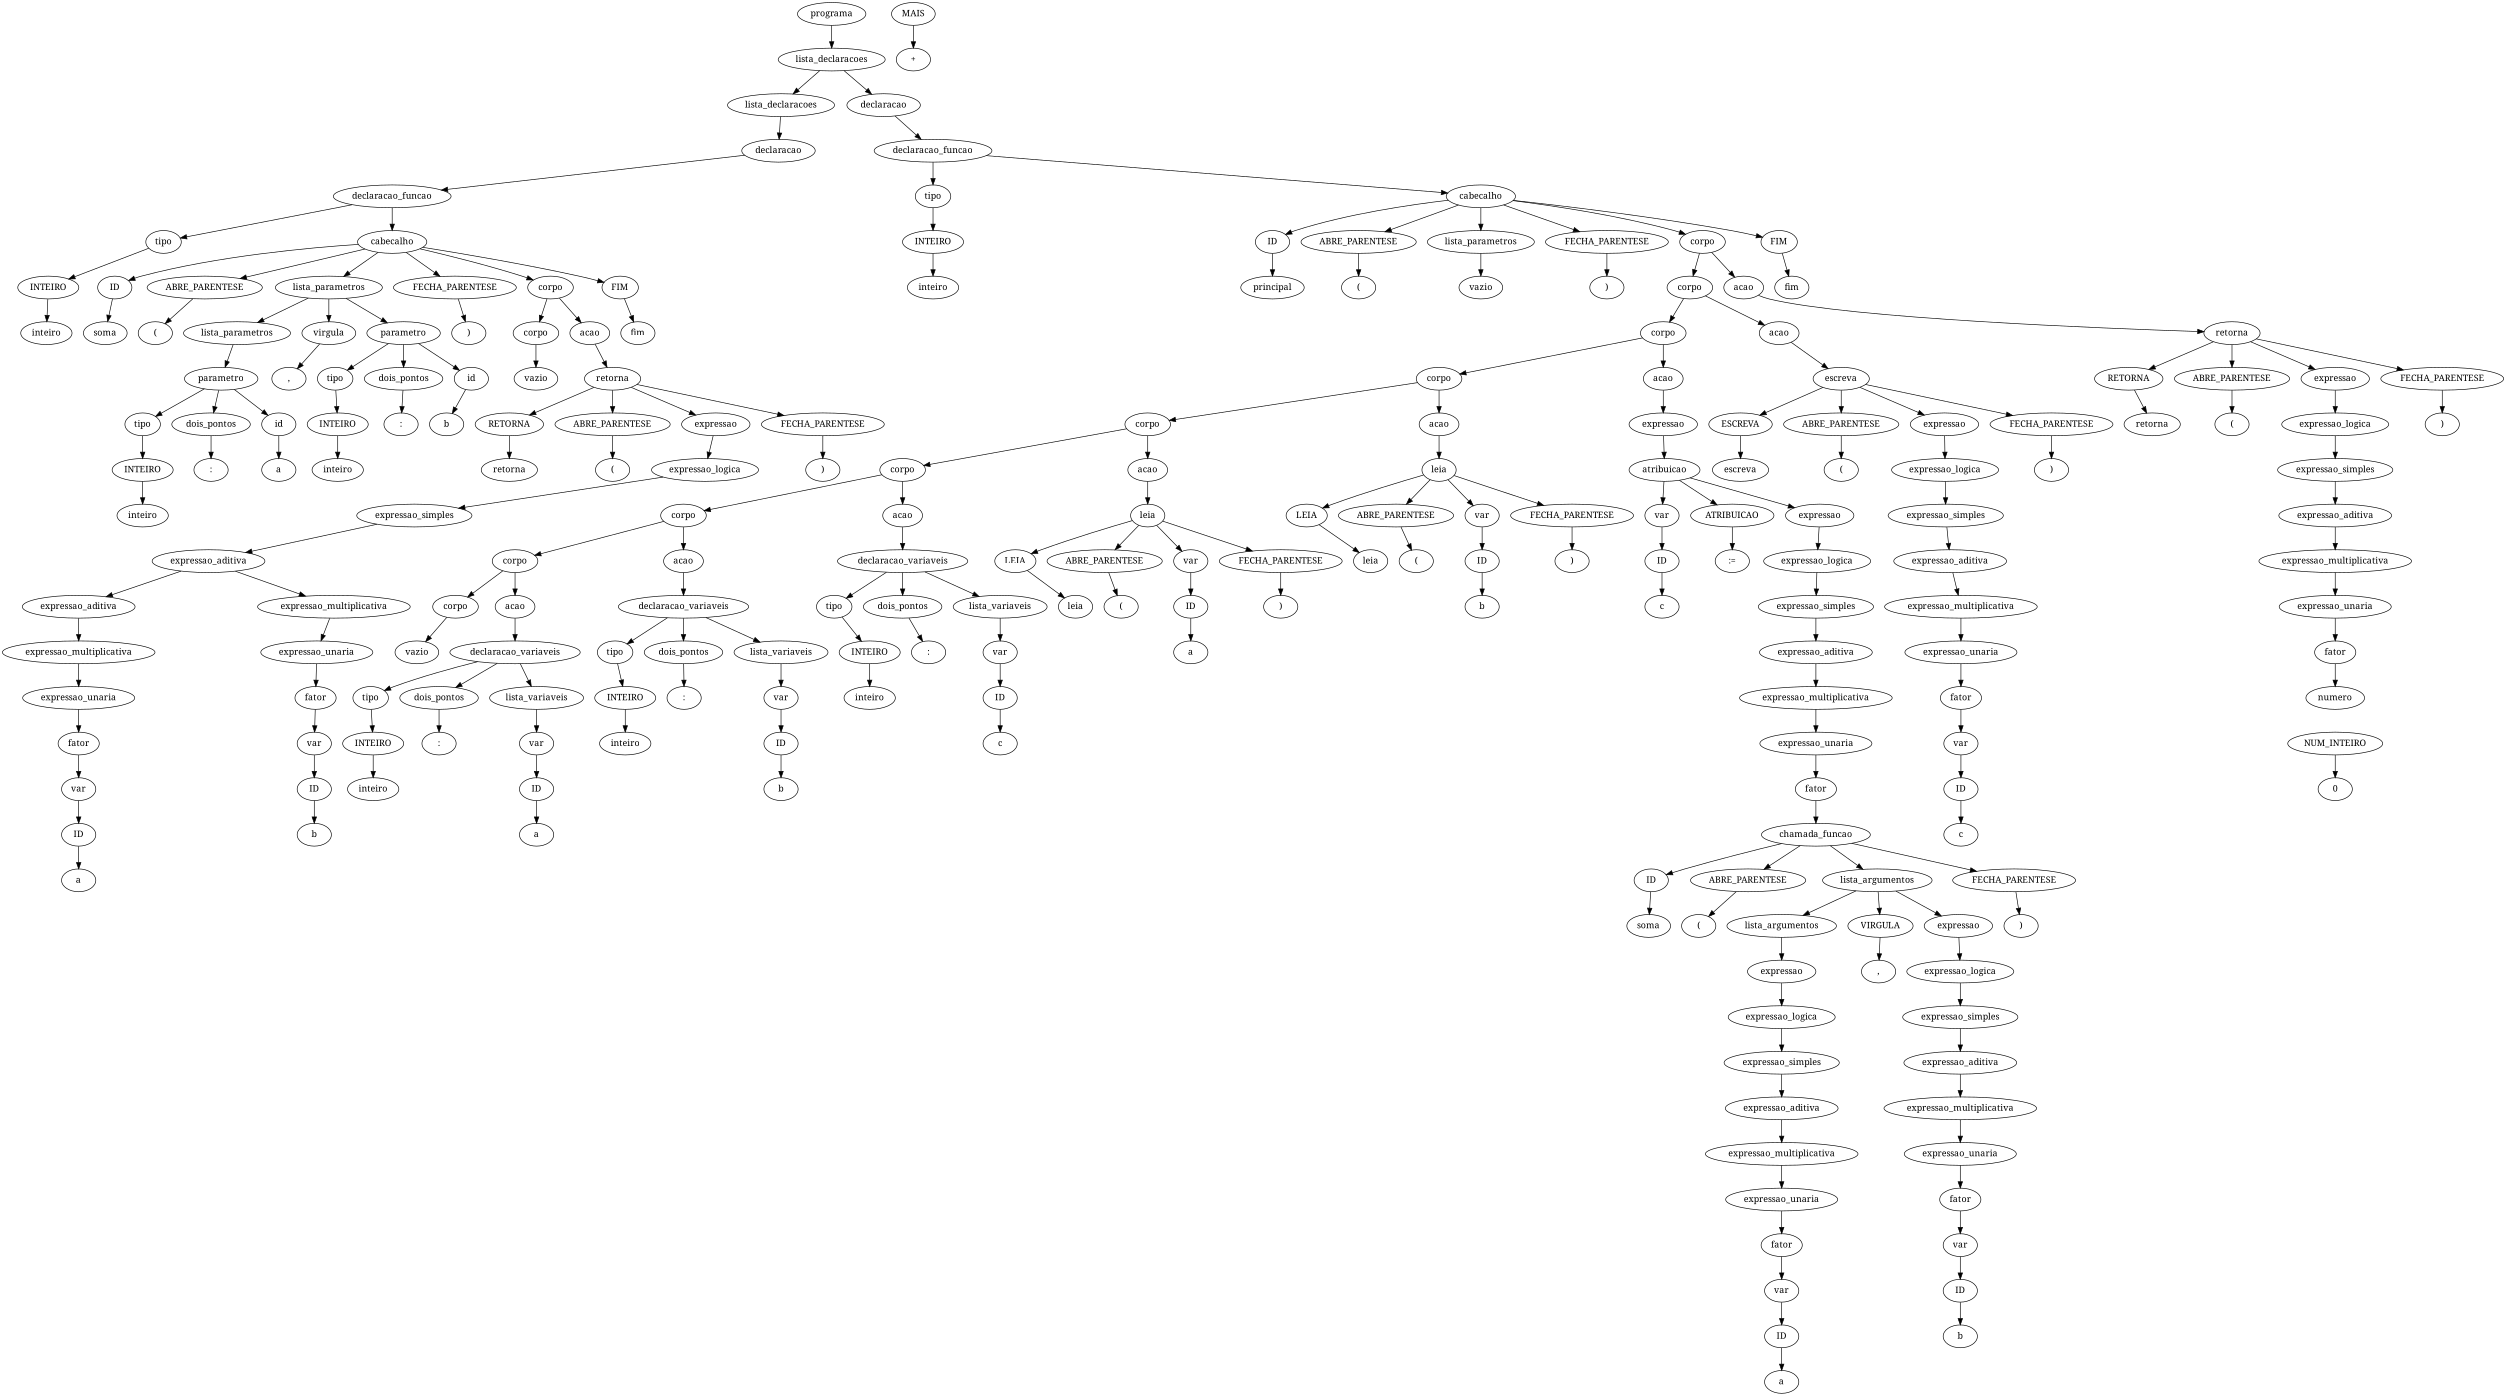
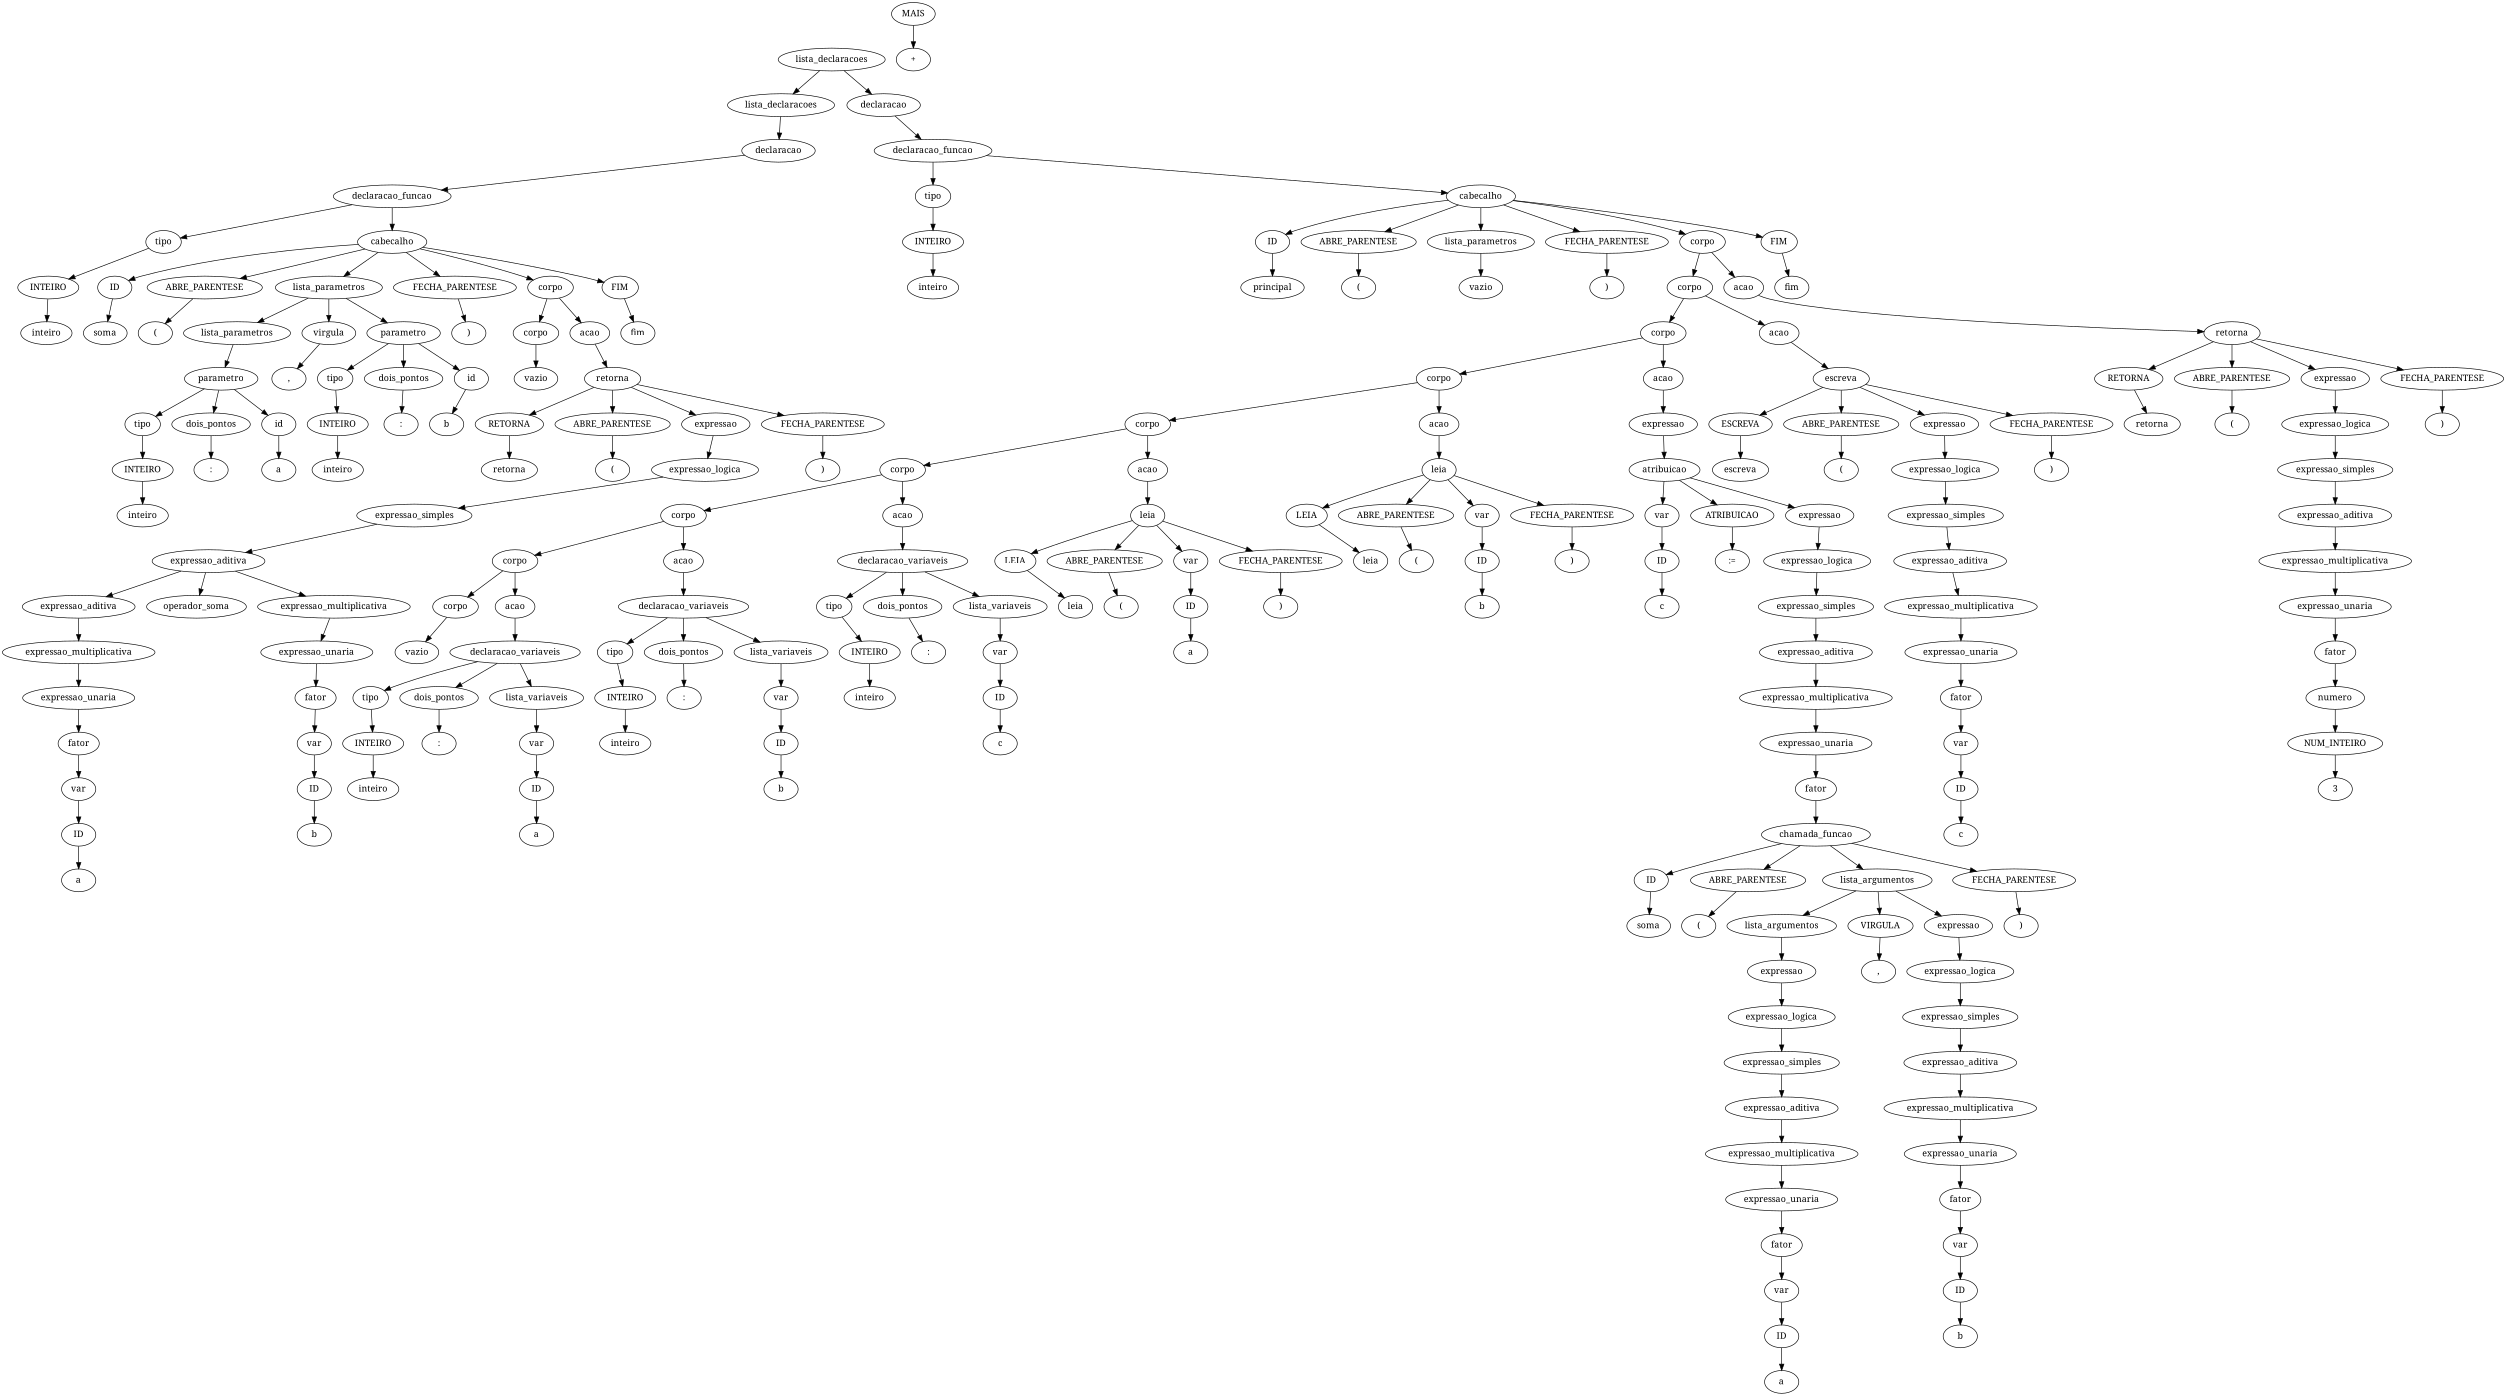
(832, 14) -> none
none -> (196, 607)
none -> (2335, 718)
(2335, 789) -> (2335, 789)
